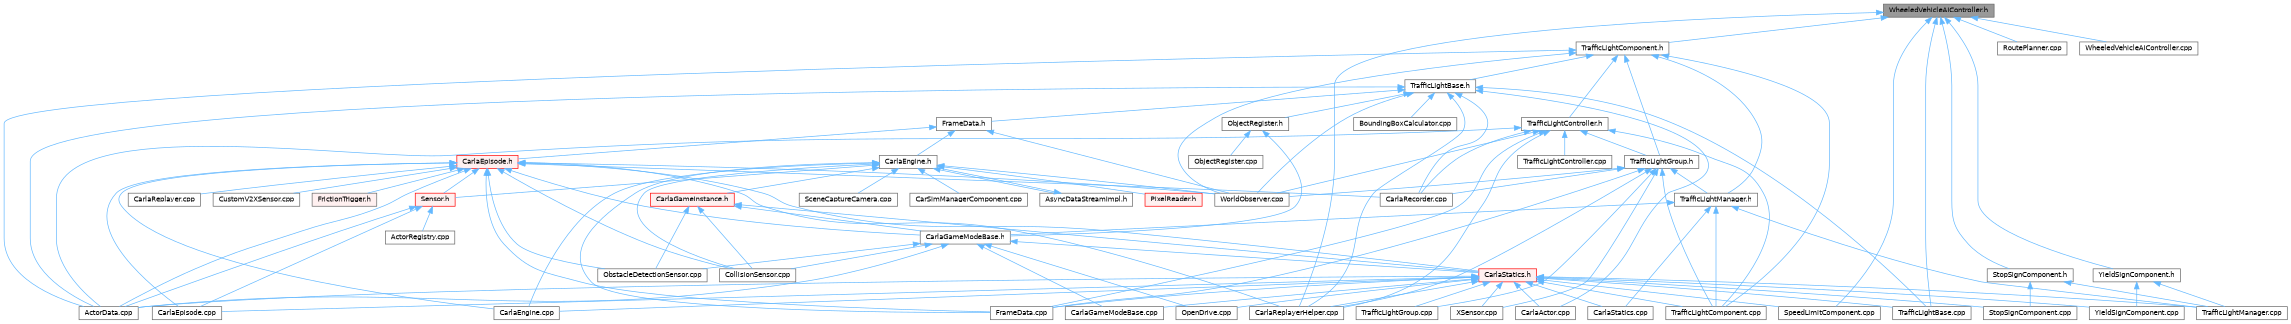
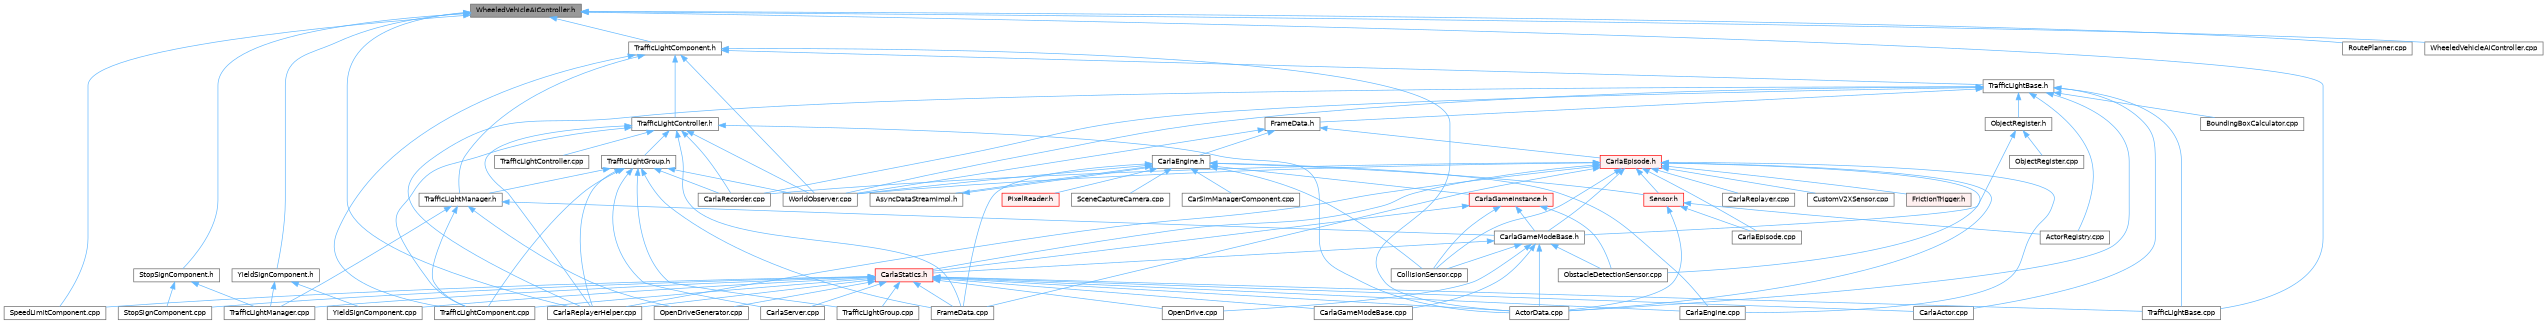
(1642, 106) -> none
none -> (2089, 154)
(847, 294) -> none
(1477, 313) -> (793, 313)
(1620, 313) -> (701, 313)
